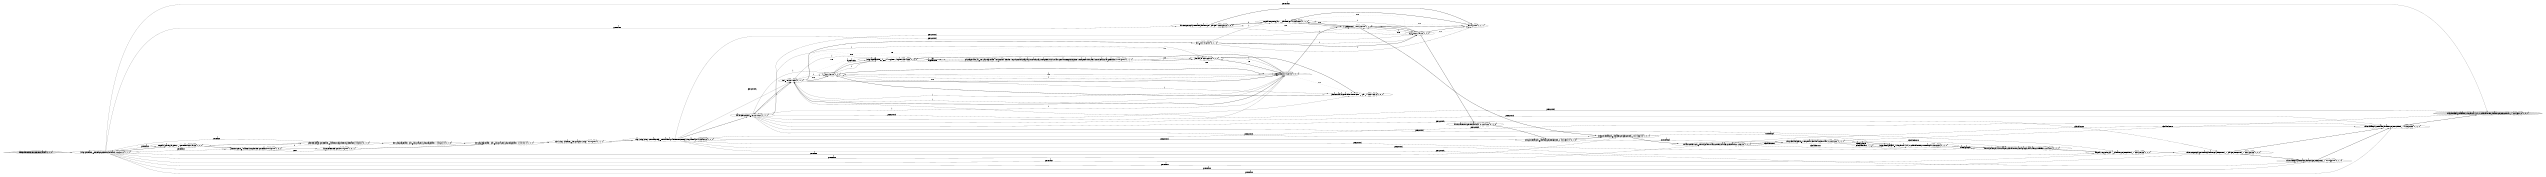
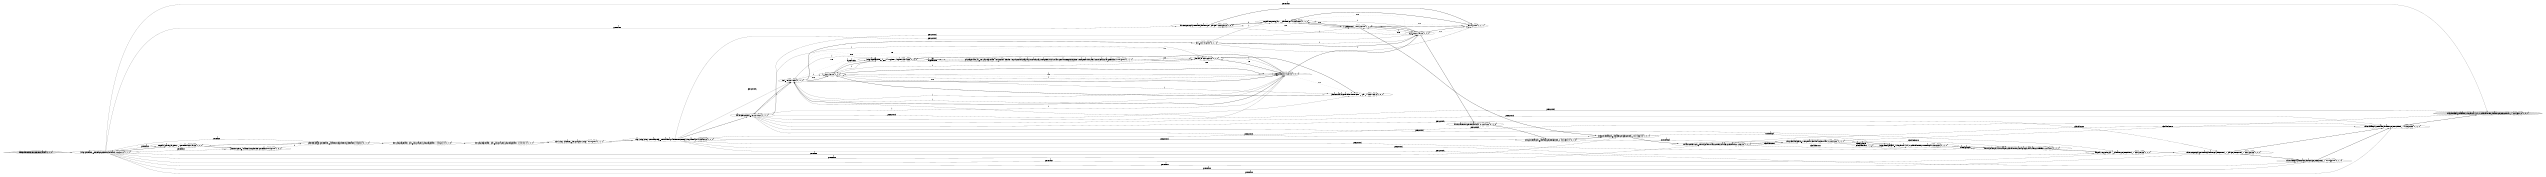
(1309, 46) -> (1352, 51)
(780, 78) -> (1016, 65)
(339, 149) -> none
